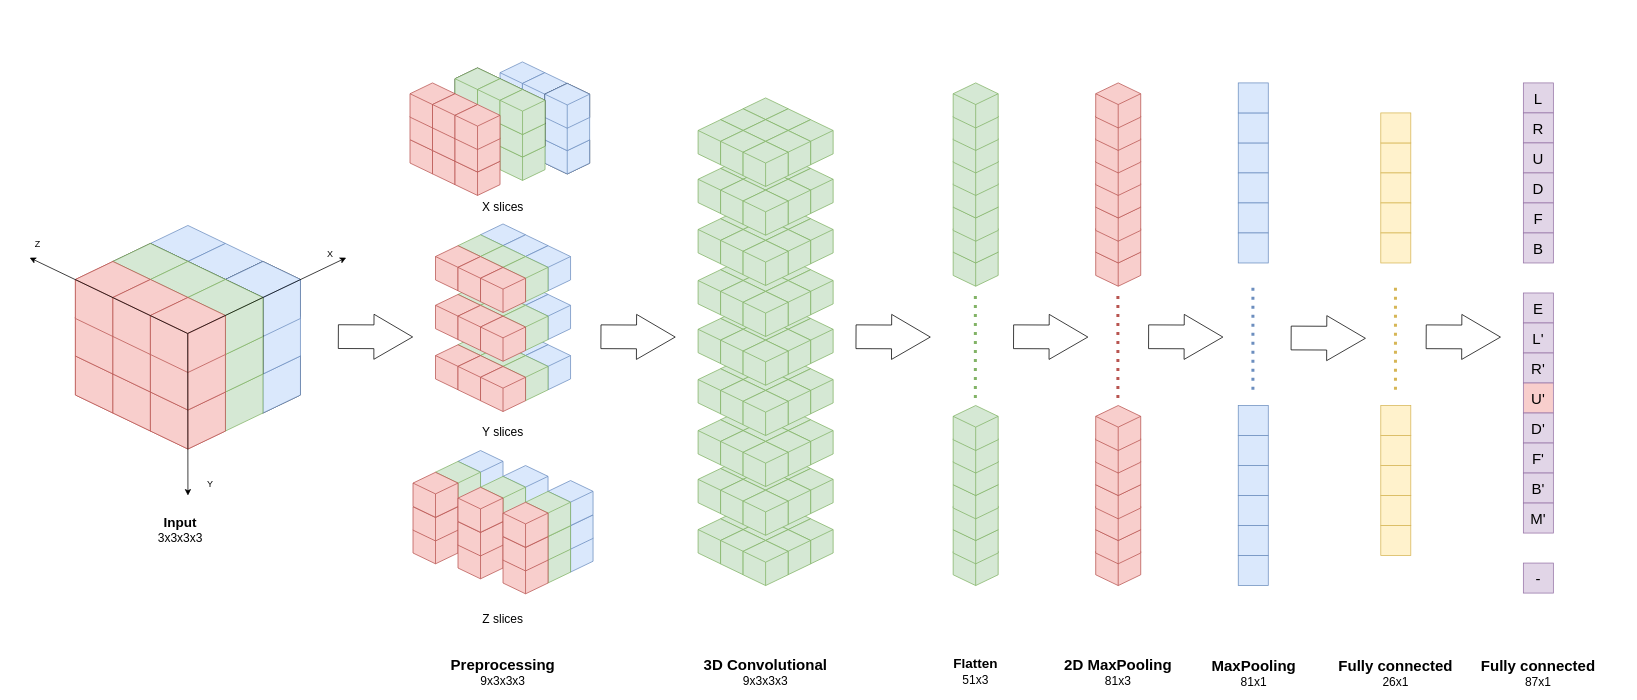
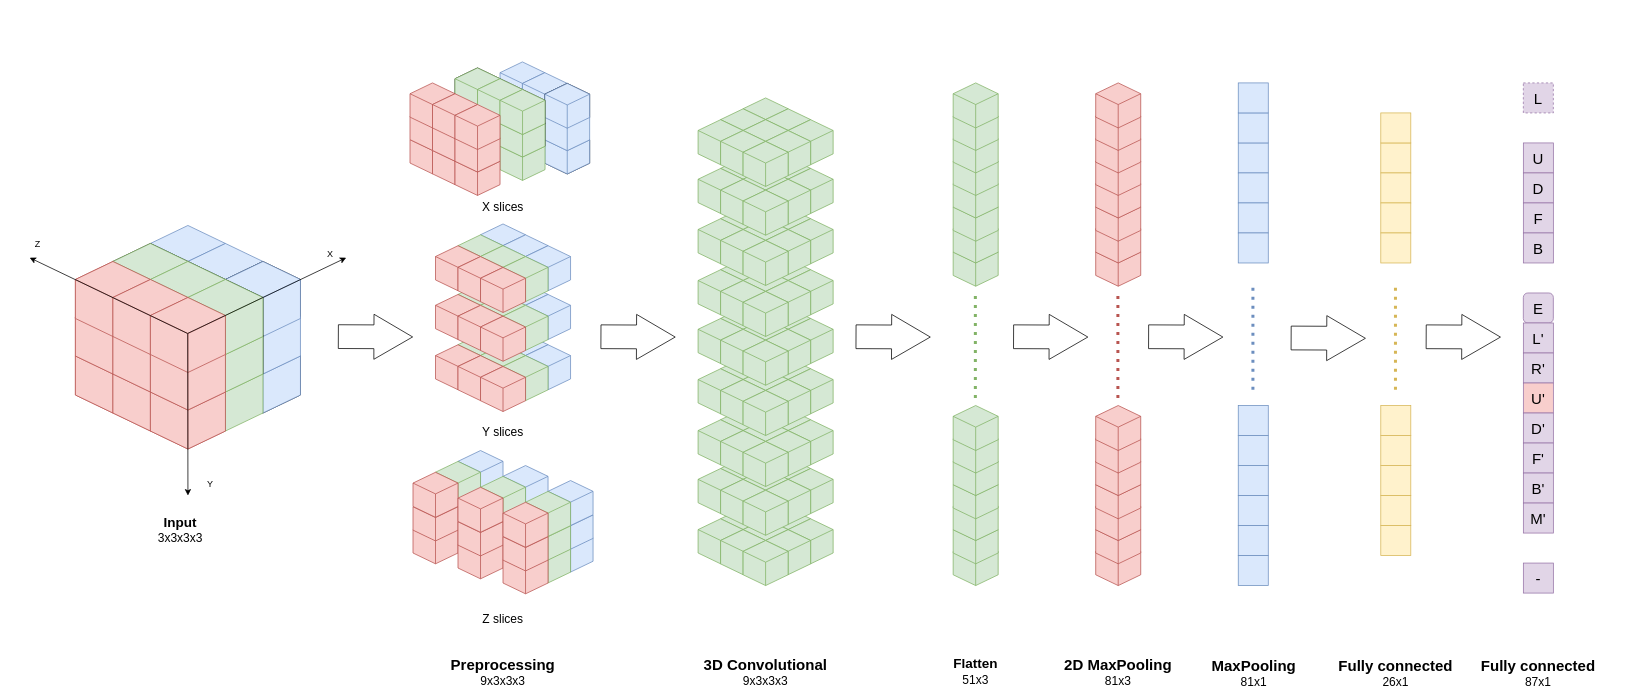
(1538, 98) -> (1538, 98)
(1538, 128) -> none
(1538, 308) -> (1538, 308)
